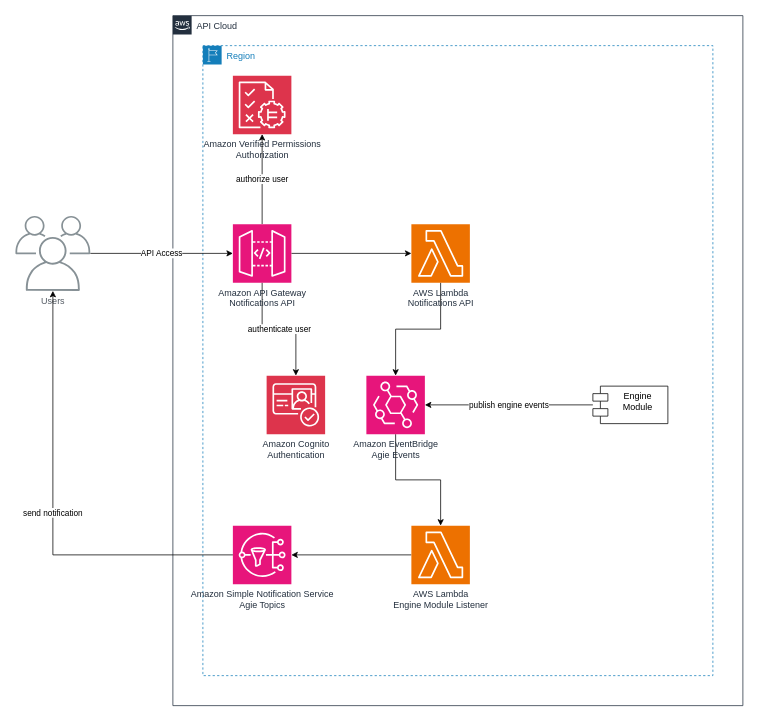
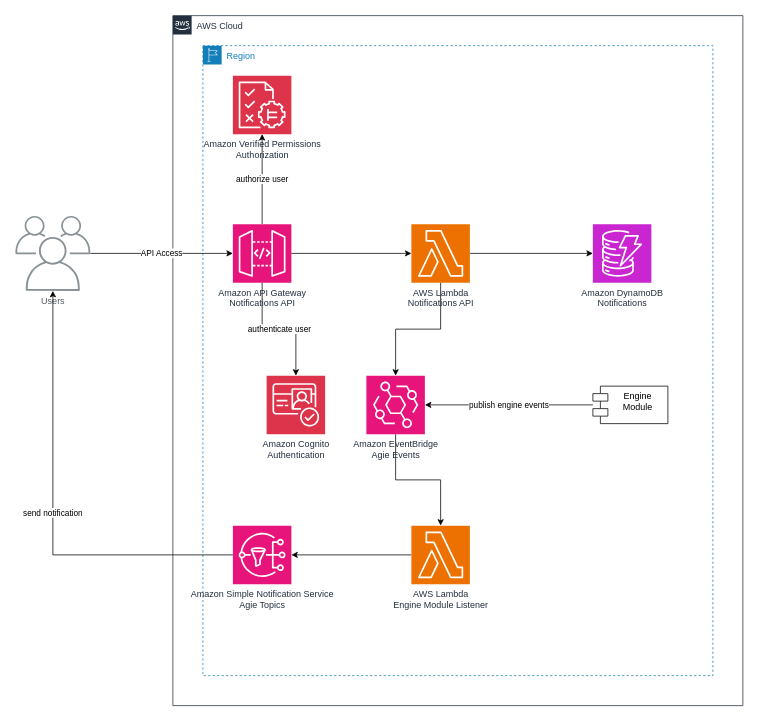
(217, 26) -> (217, 26)
none -> (529, 253)
none -> (622, 253)
